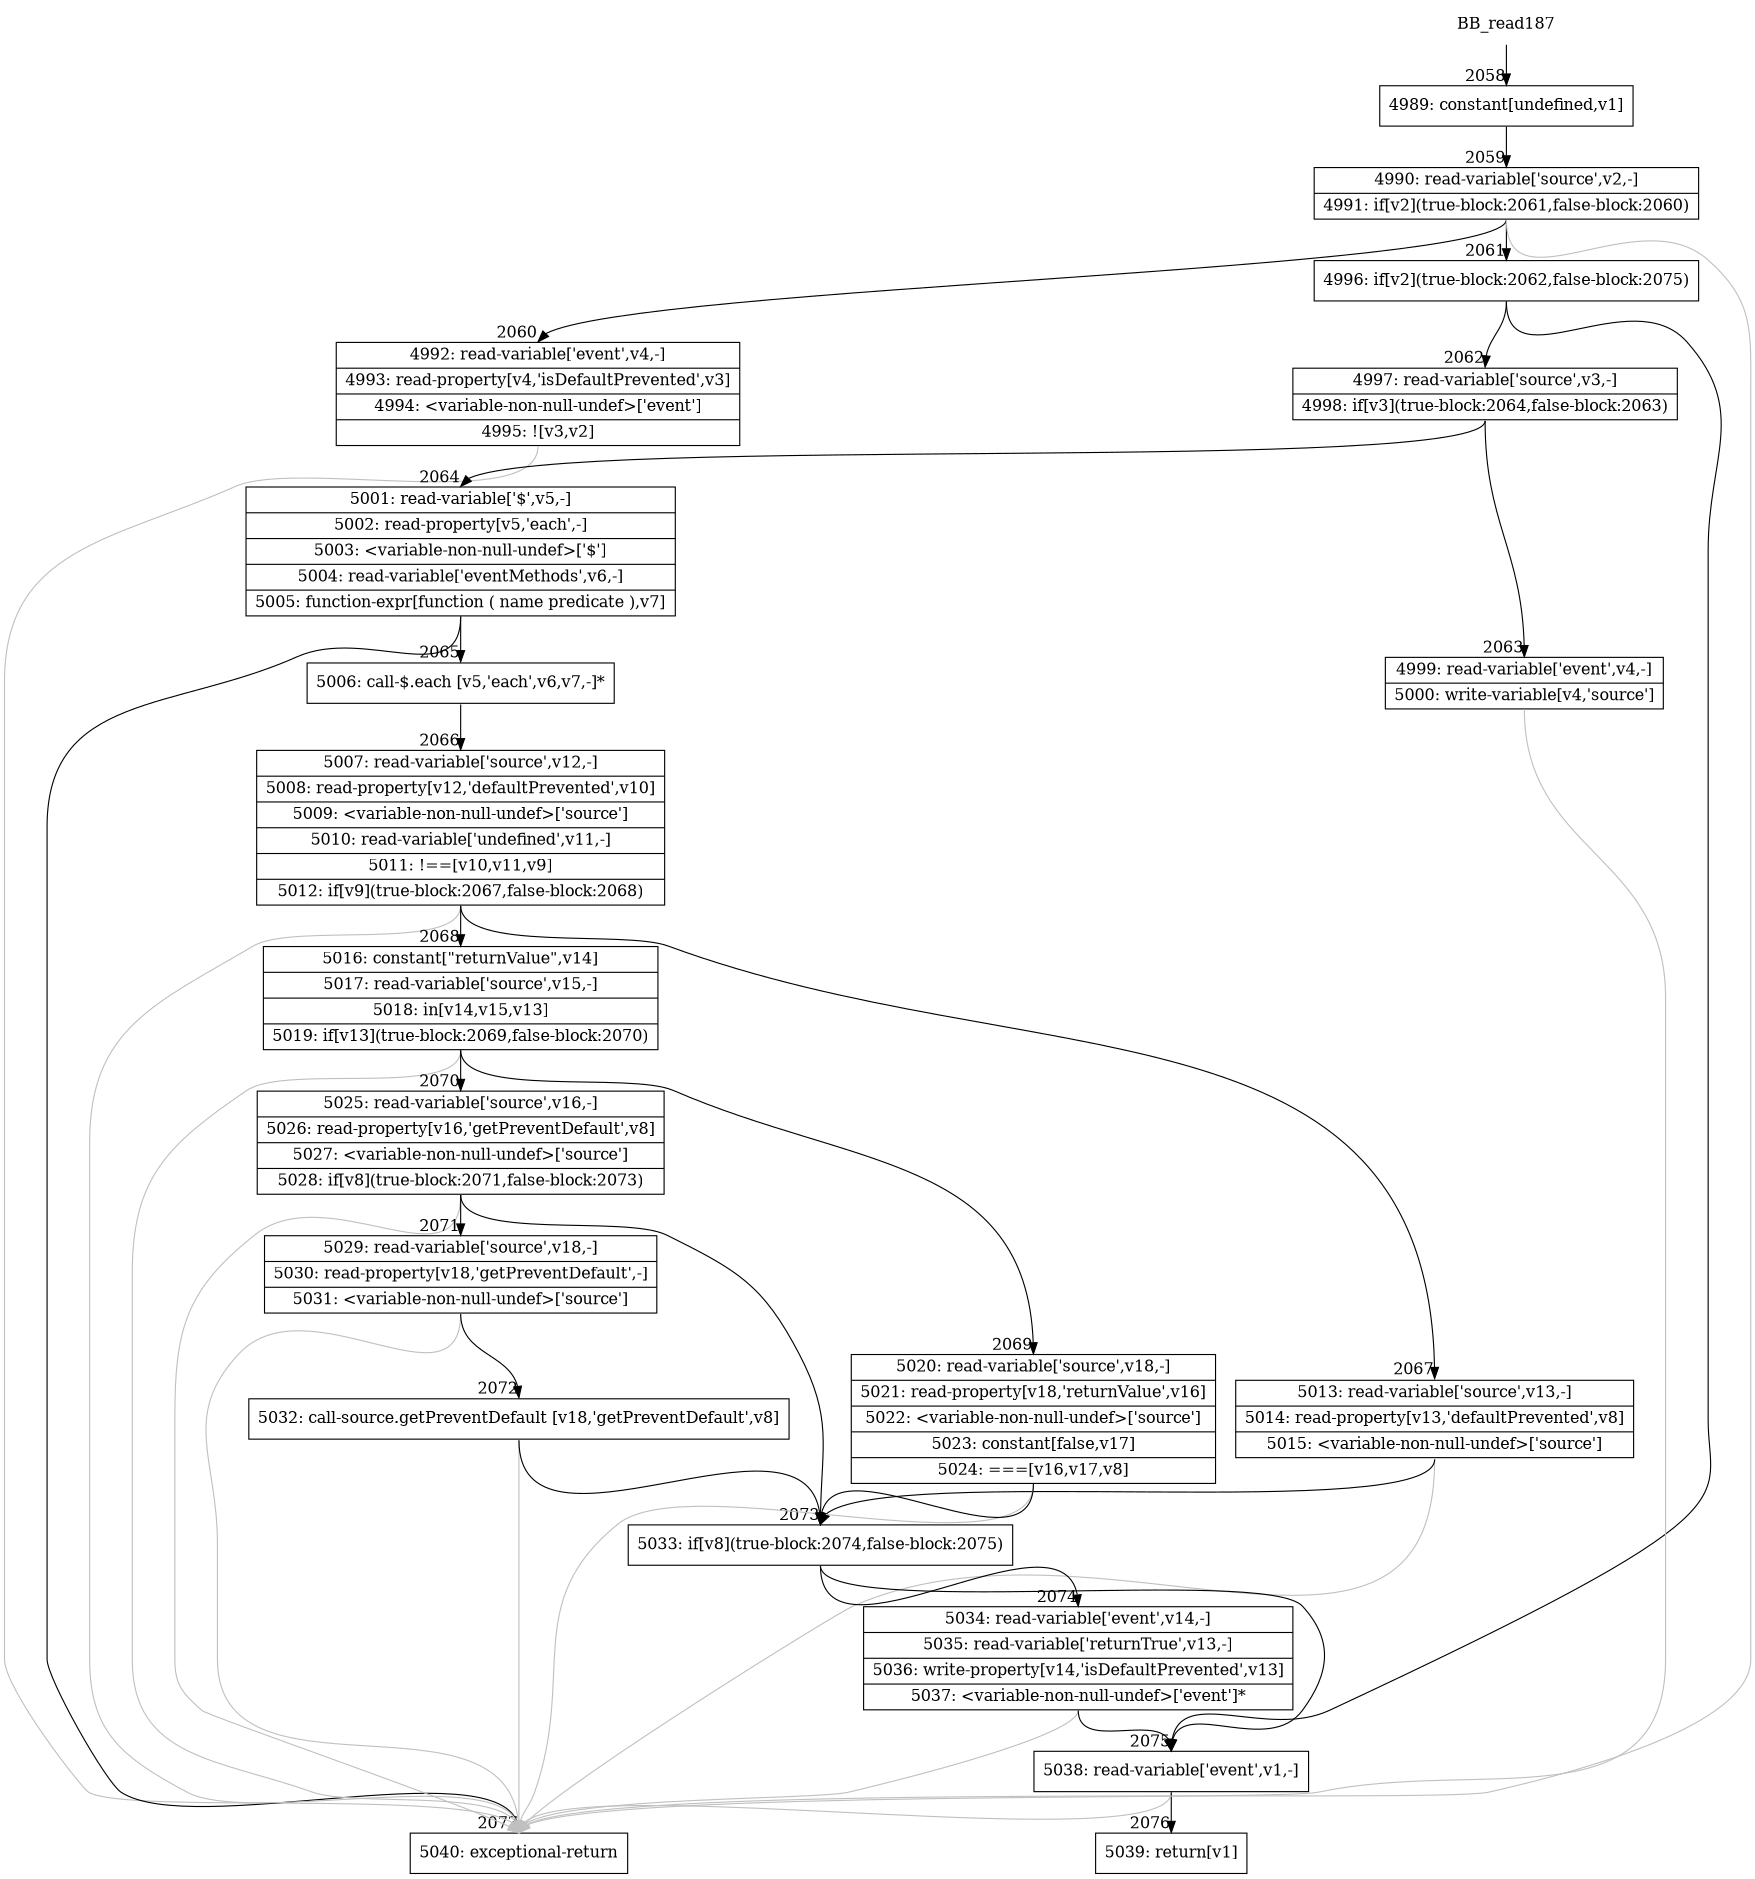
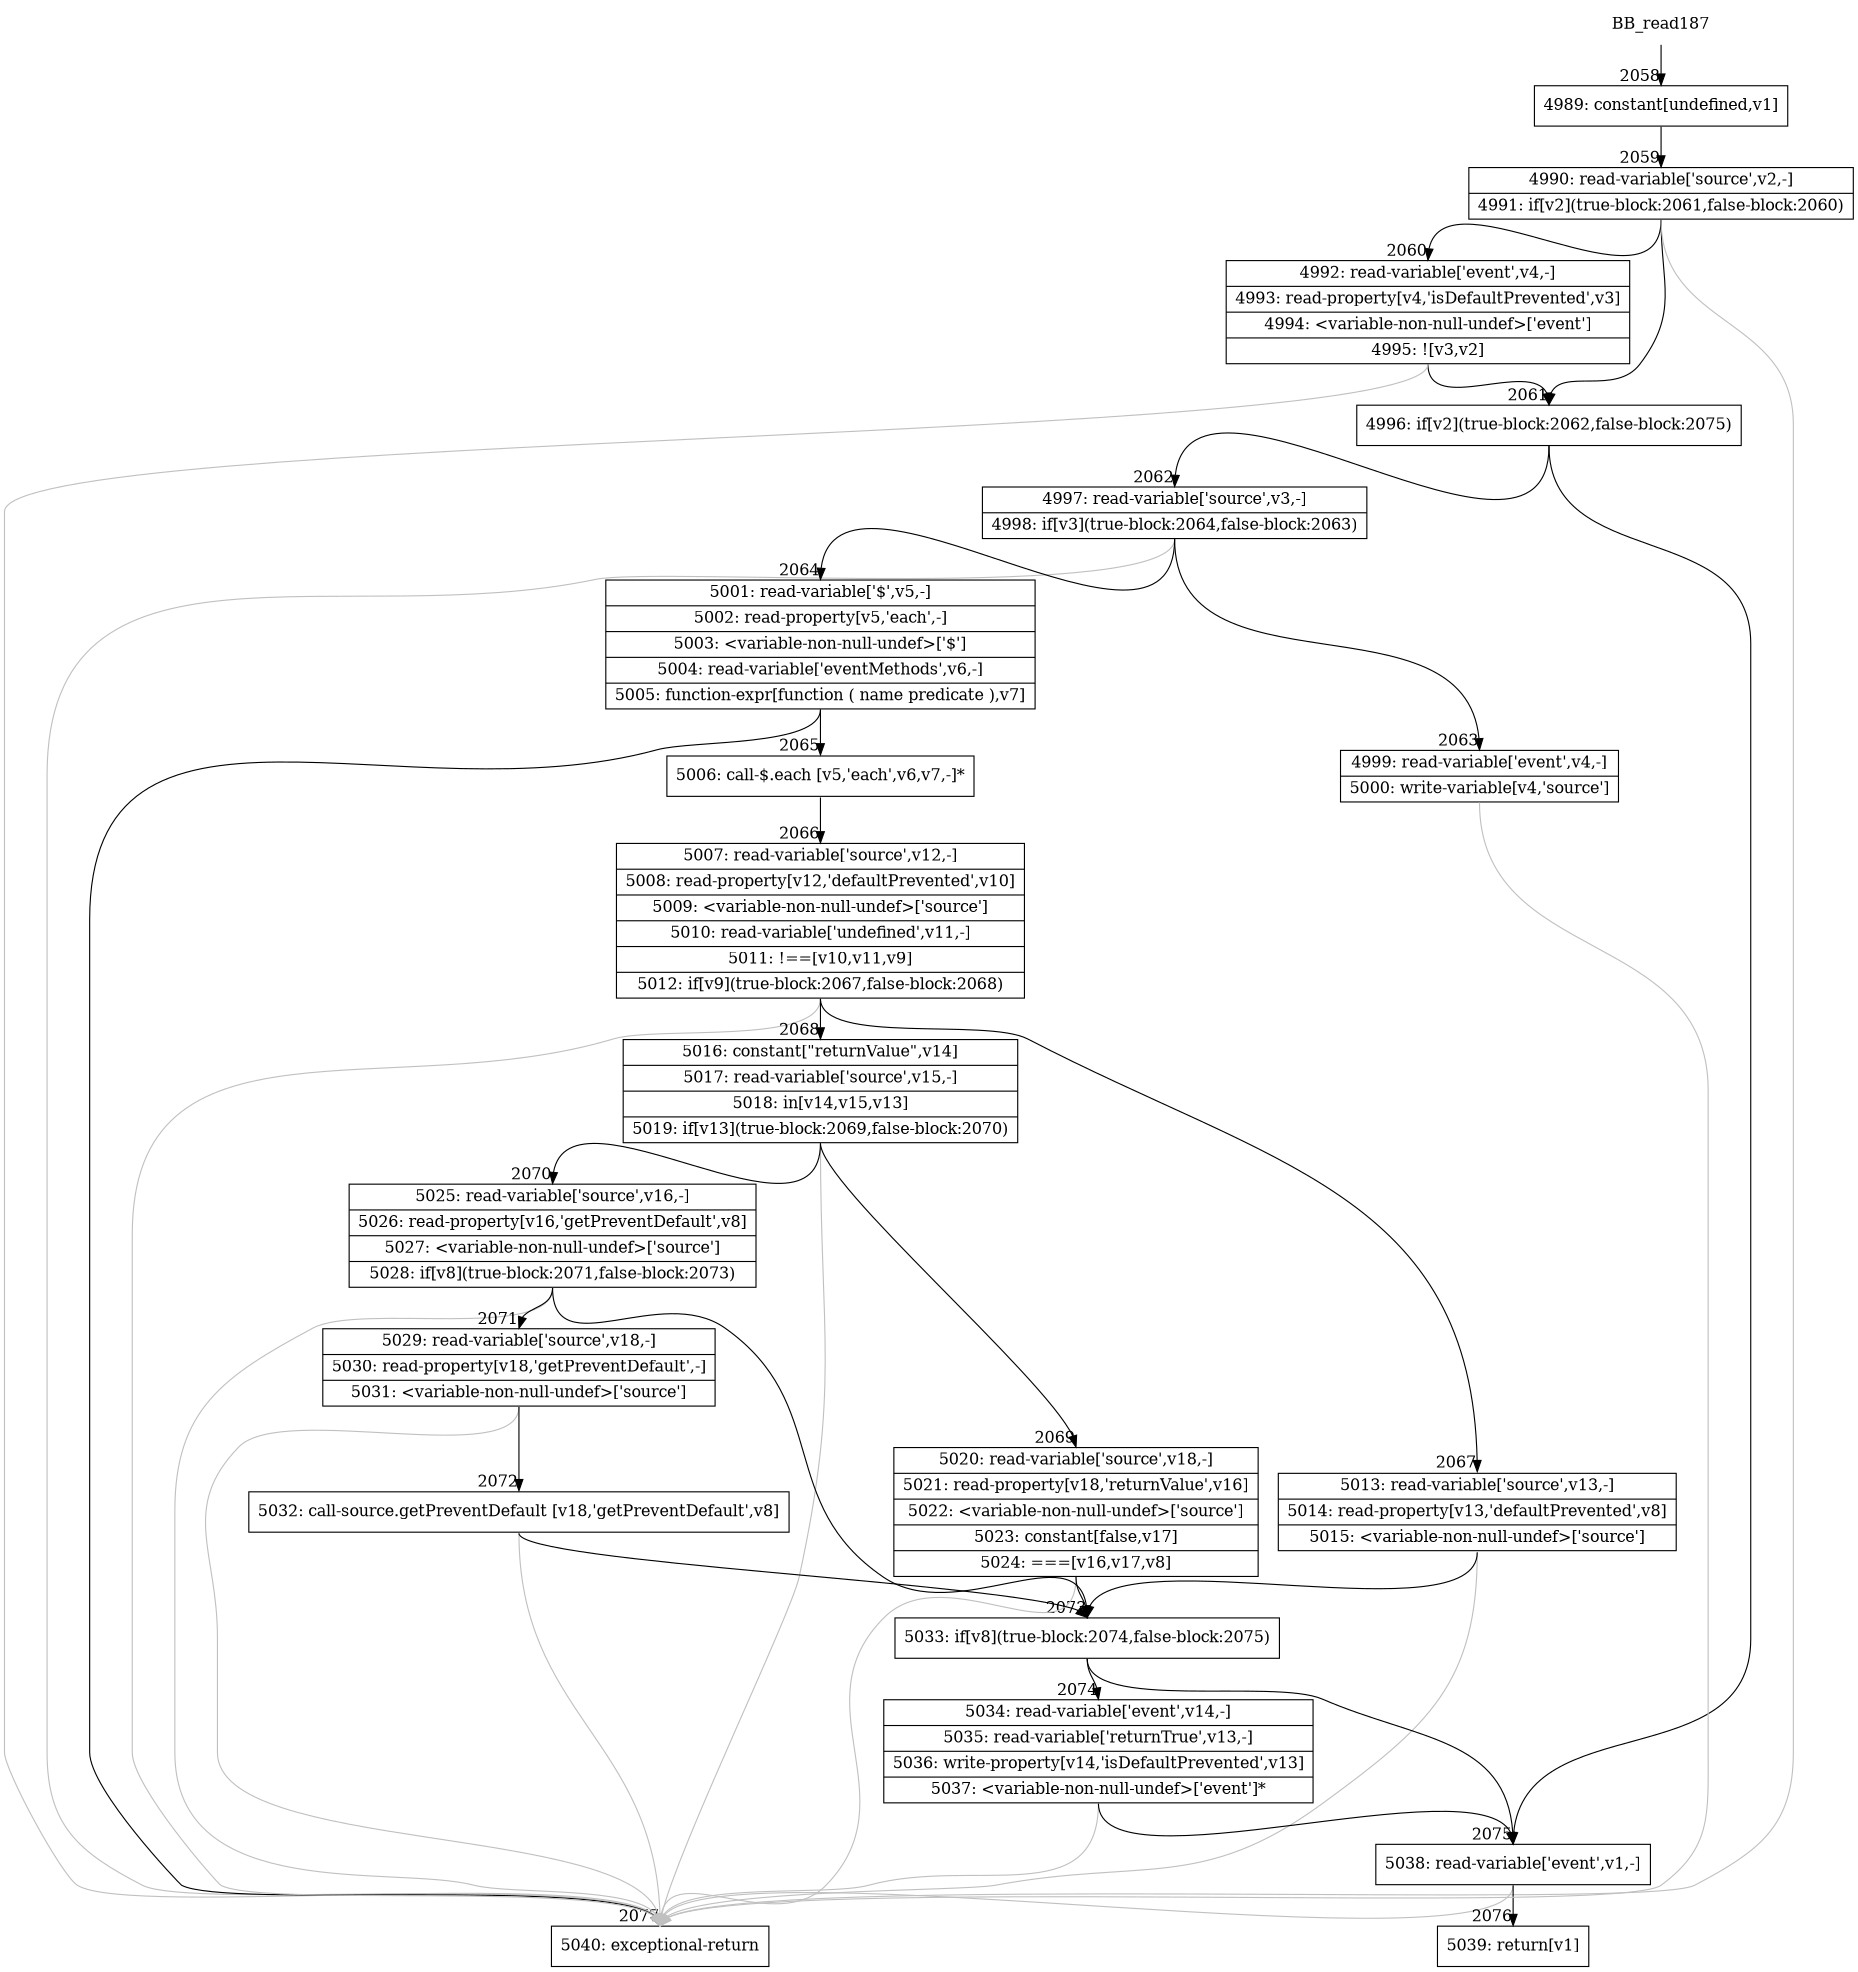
none -> (1483, 385)
none -> (47, 989)
